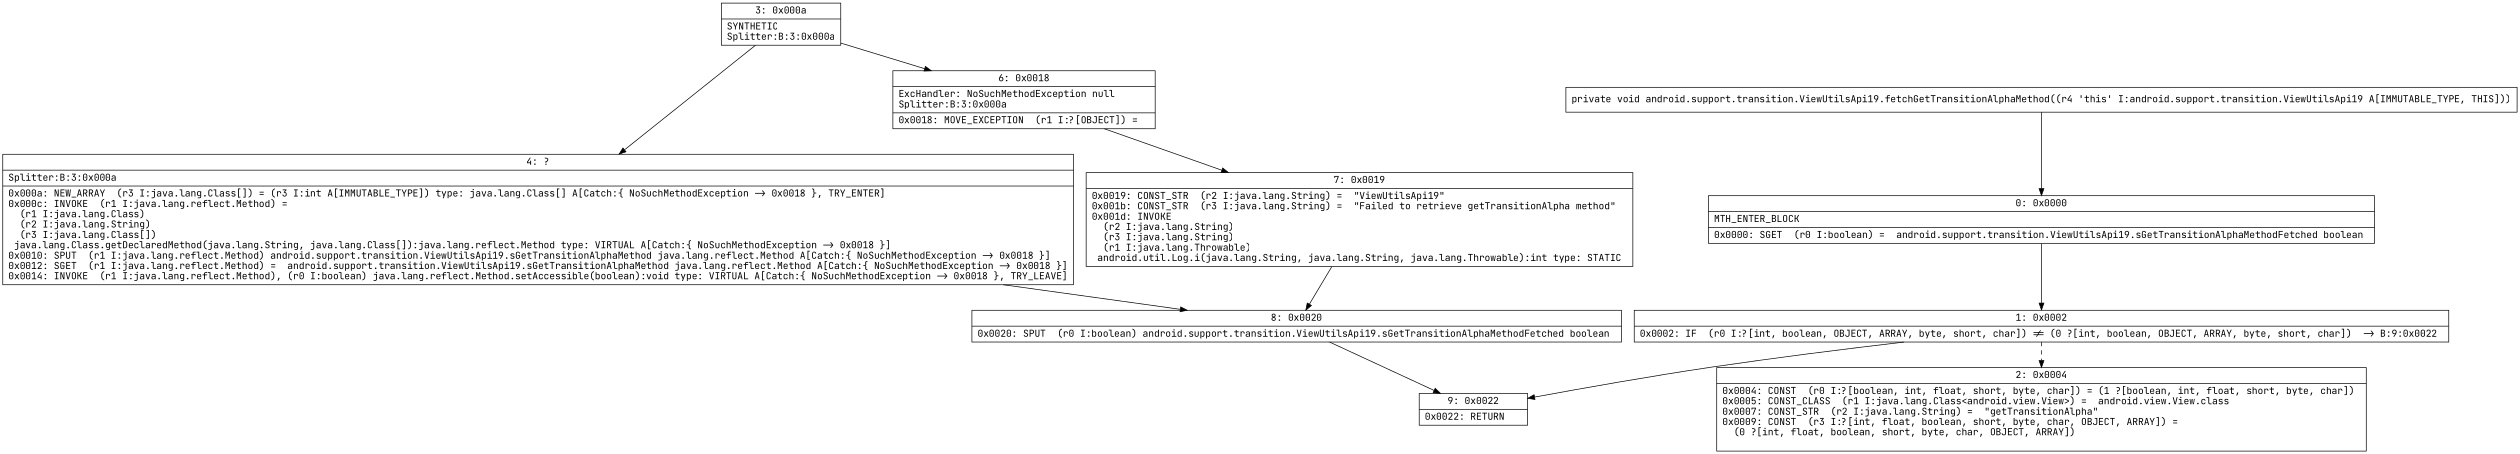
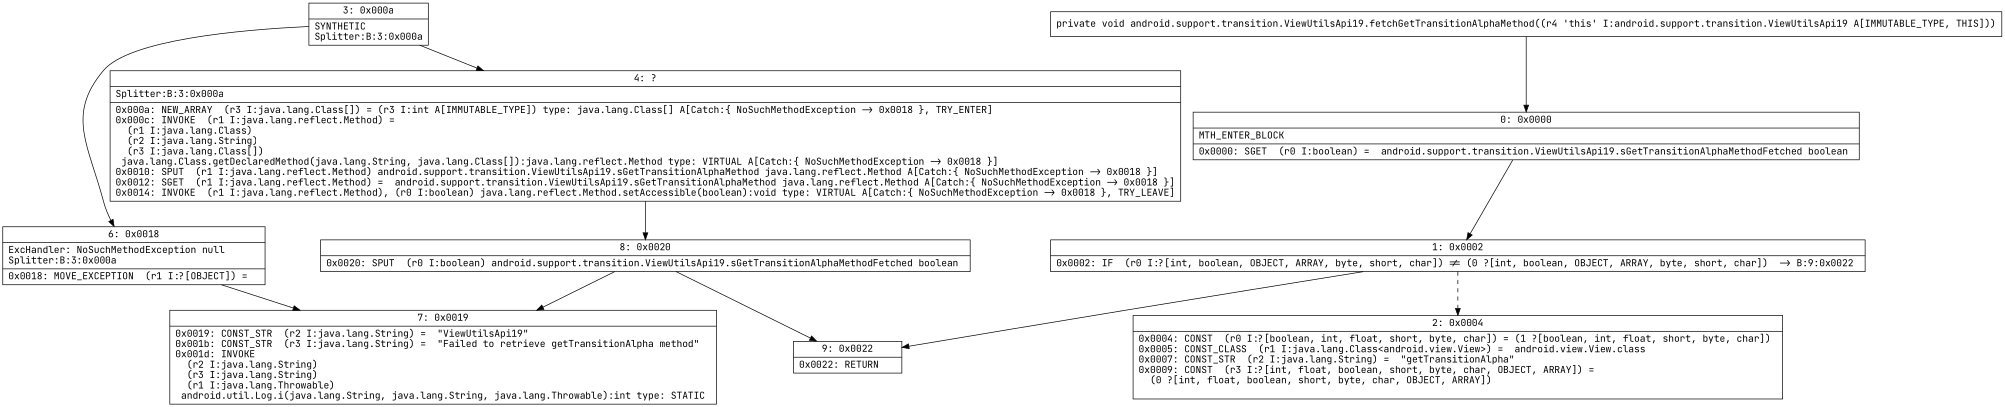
(1321, 285) -> (579, 289)
